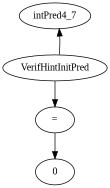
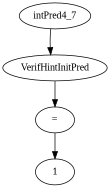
(60, 45) -> (50, 38)
(55, 172) -> (55, 172)
